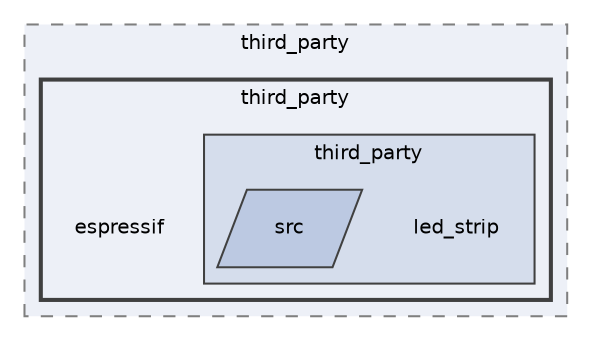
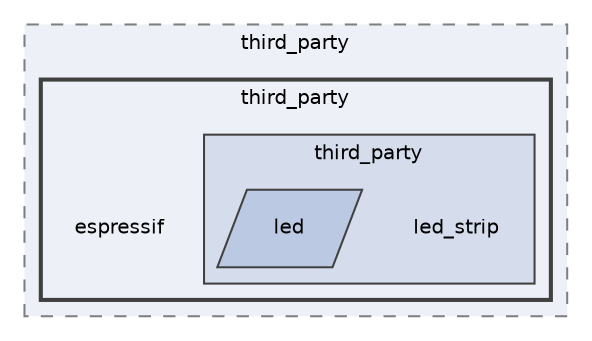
(290, 229) -> (290, 229)
